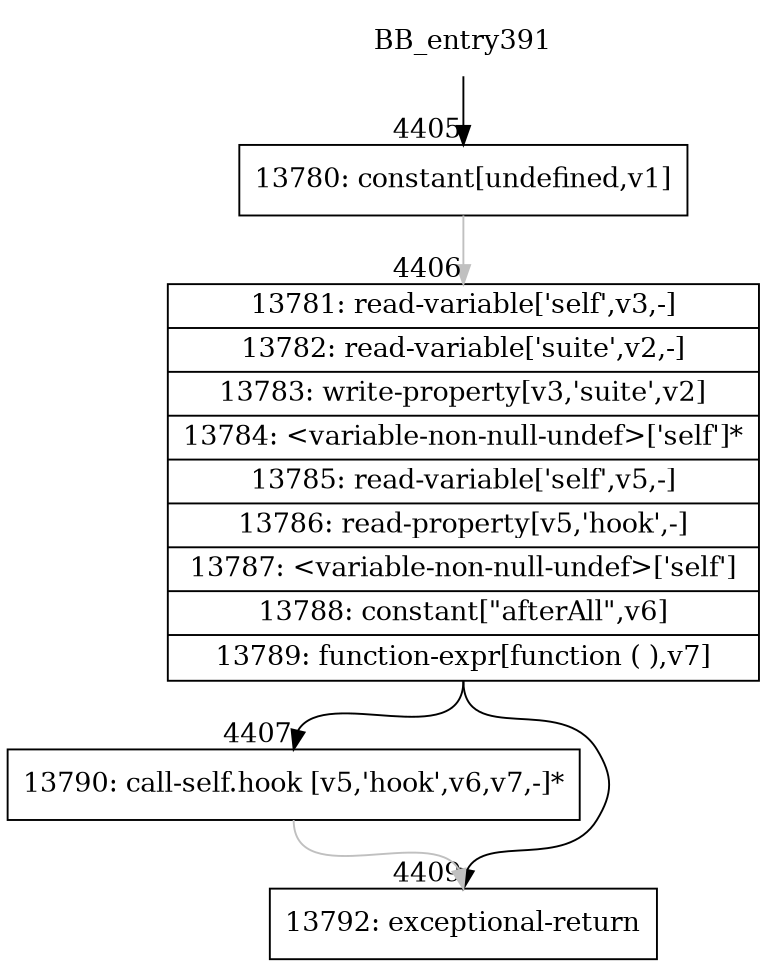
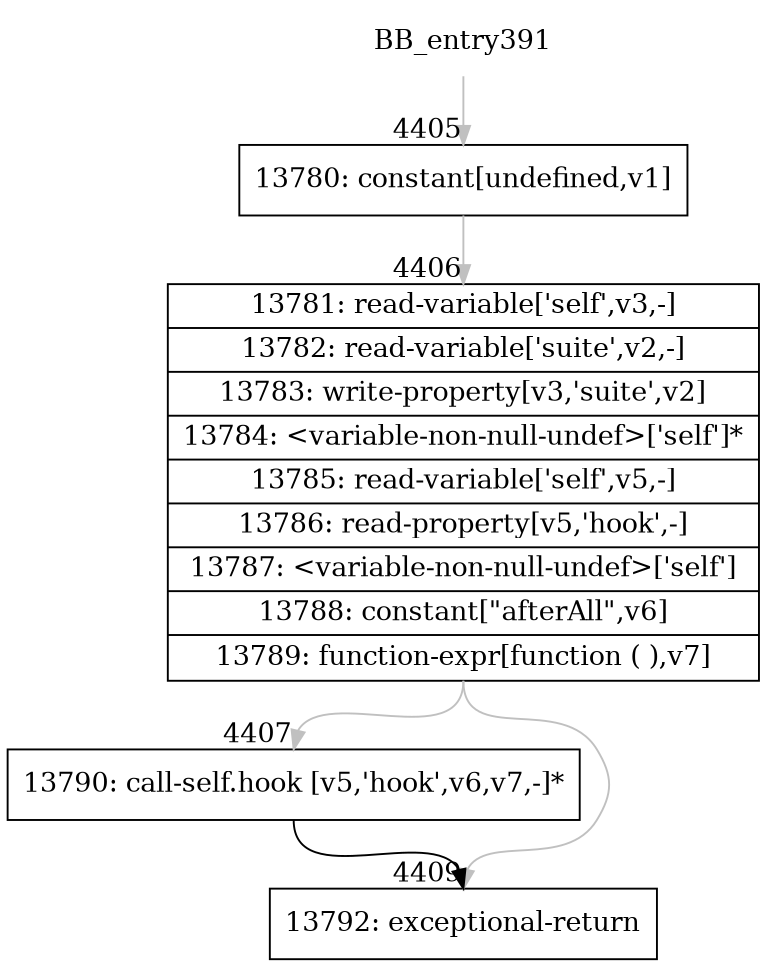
(463, 101) -> (463, 101)
(388, 716) -> (388, 716)
(608, 775) -> (608, 775)
(369, 855) -> (369, 855)
